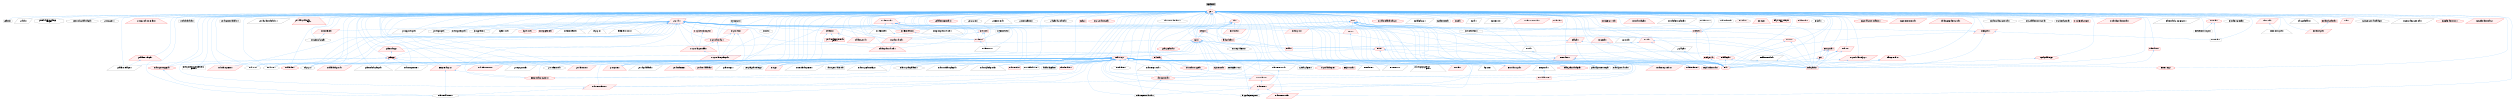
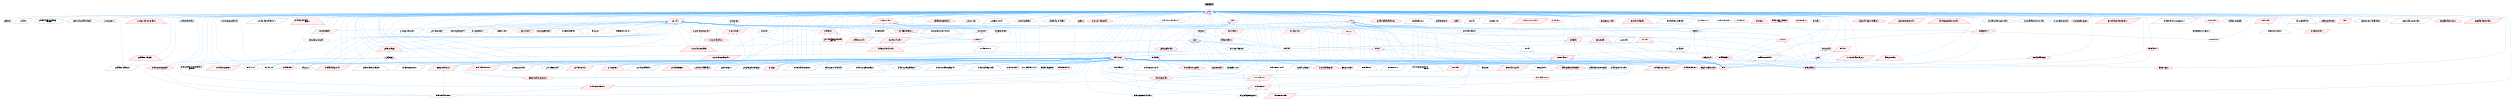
(230, 21) -> (229, 21)
